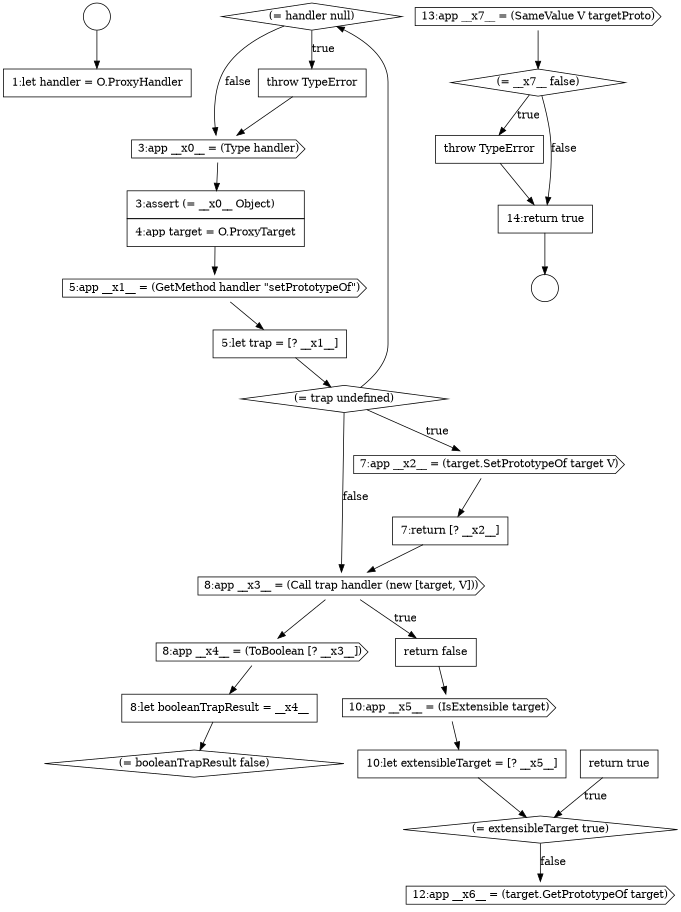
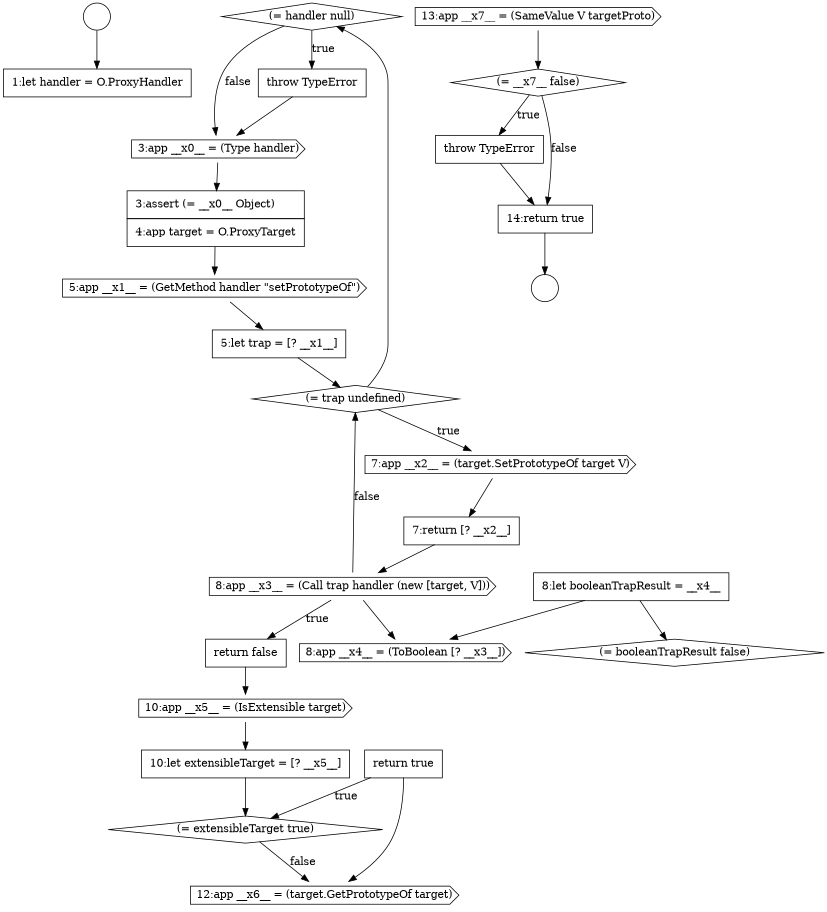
(343, 489) -> (354, 497)
(243, 677) -> (521, 619)
none -> (394, 835)
